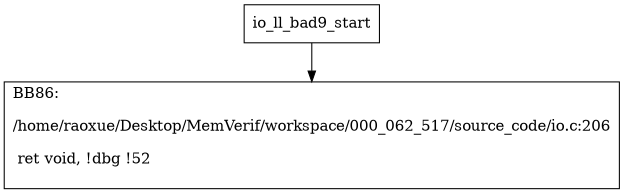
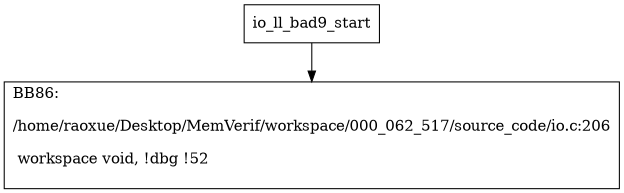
(82, 159) -> (111, 159)
